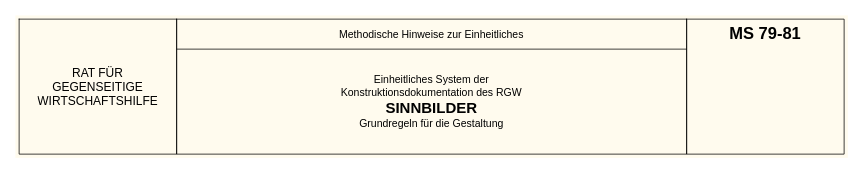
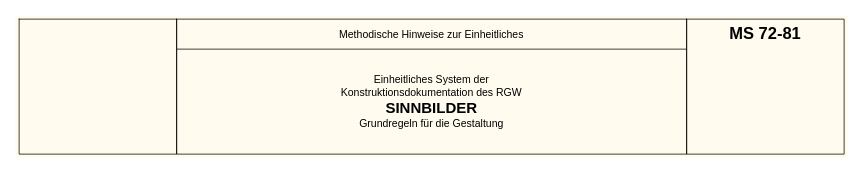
(765, 34) -> (765, 34)
(98, 87) -> none
